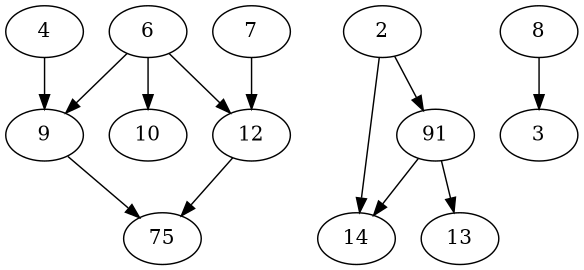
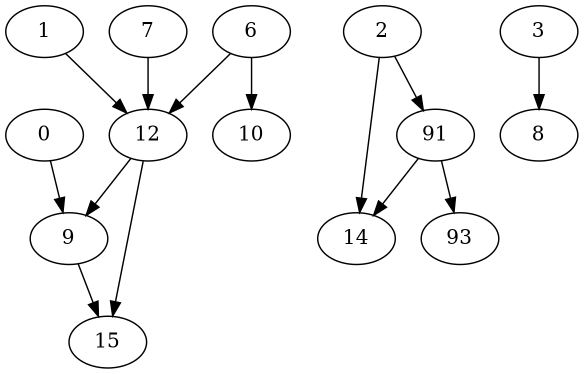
none -> (45, 32)
(45, 32) -> (45, 135)
(539, 76) -> (539, 76)
(102, 78) -> (113, 181)
(162, 239) -> (108, 342)
(460, 239) -> (460, 239)
